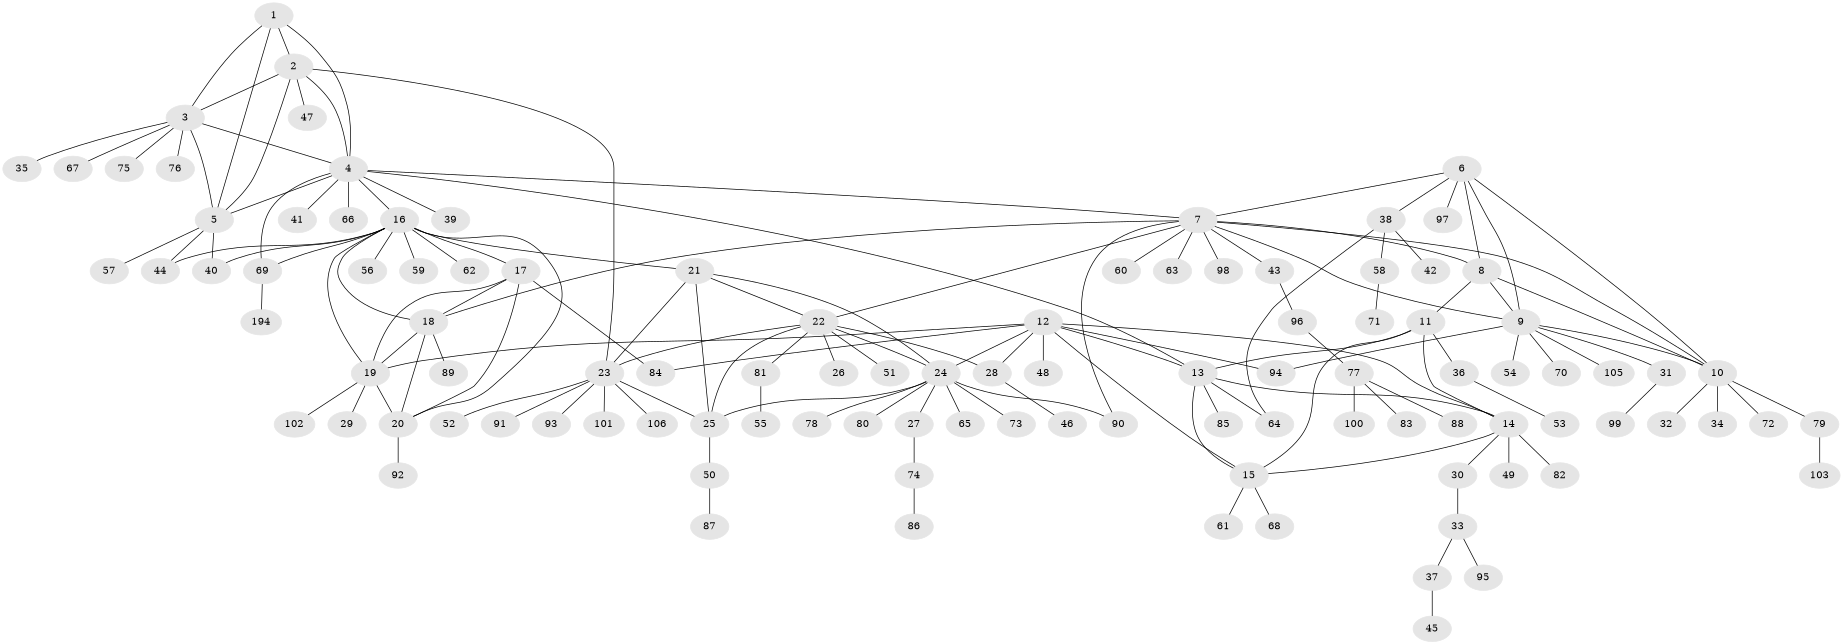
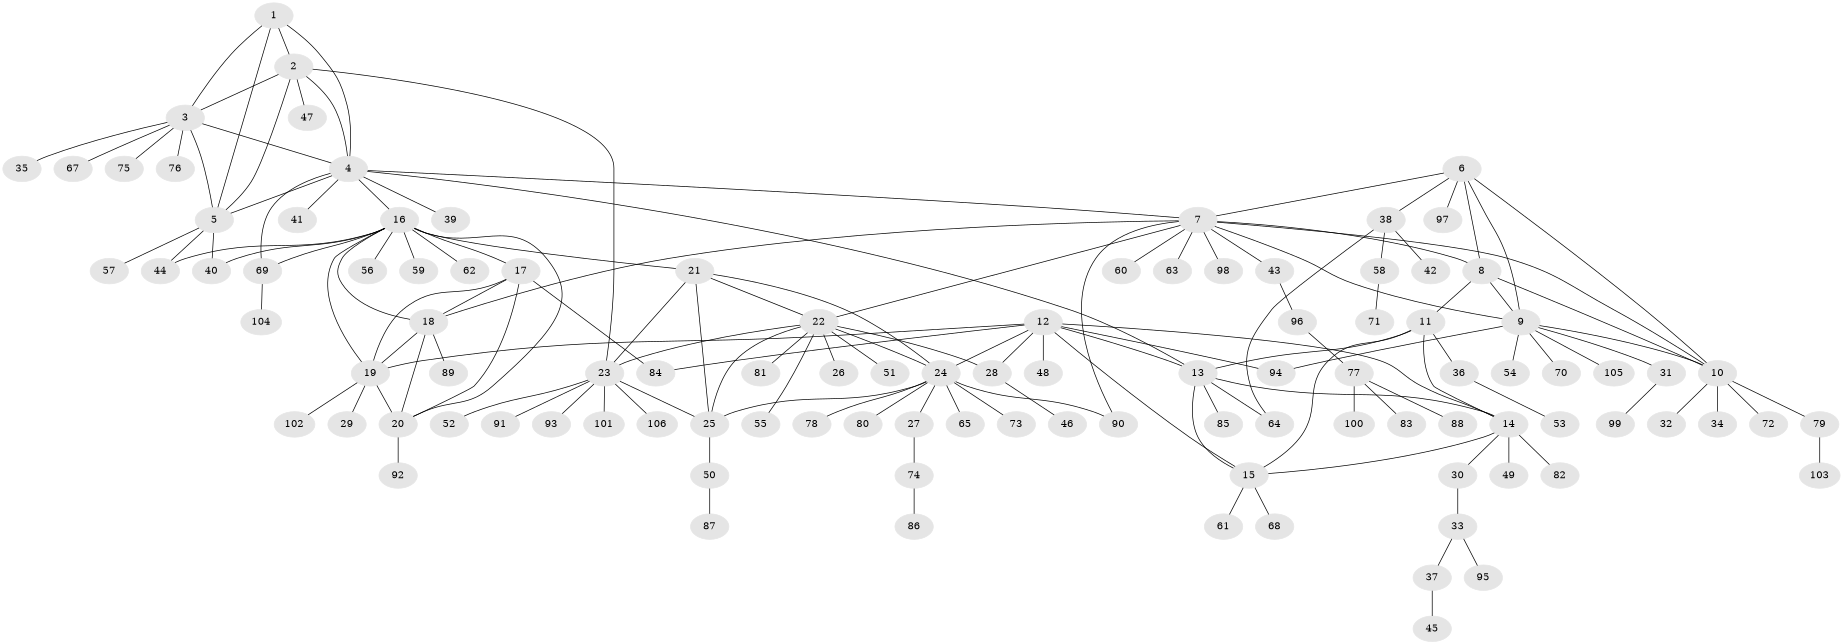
(348, 220) -> none
(261, 322) -> (261, 322)
(761, 399) -> (793, 375)
